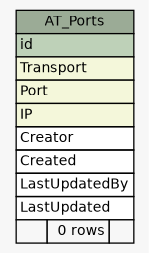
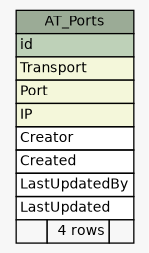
(81, 231) -> (81, 231)
